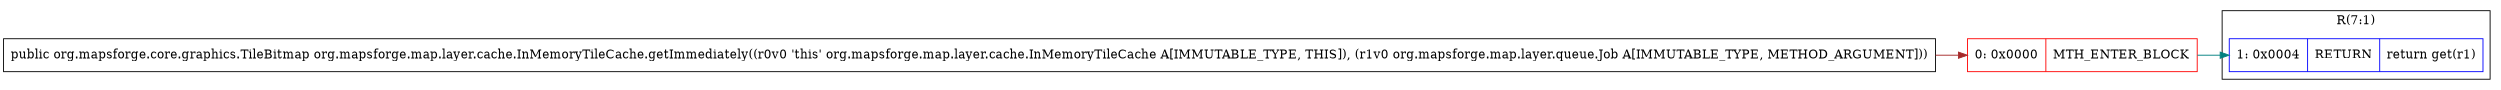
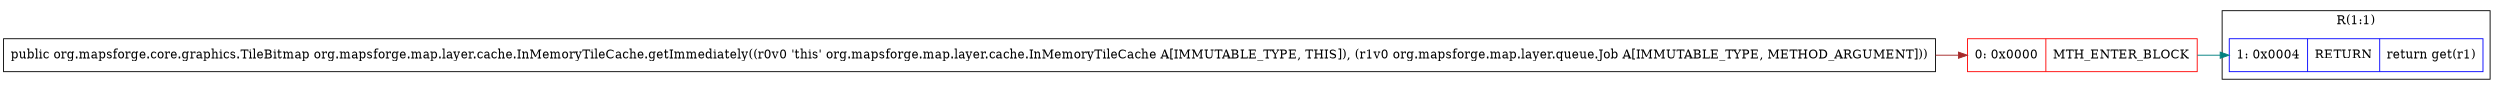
(2356, 21) -> (2356, 21)
